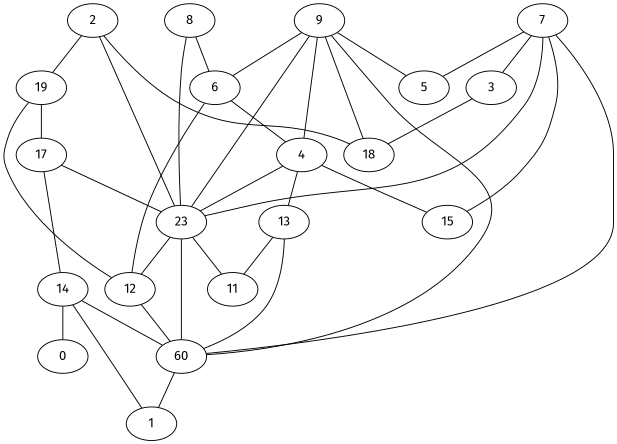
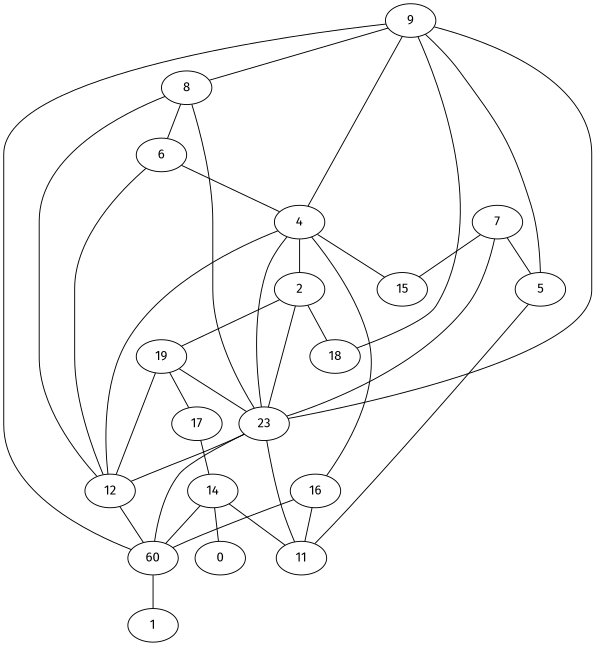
(267, 54) -> (299, 54)
(491, 88) -> none
(111, 189) -> (213, 390)
(284, 222) -> (315, 491)
none -> (300, 256)
none -> (39, 263)
(524, 294) -> none
none -> (143, 319)
(108, 356) -> (257, 524)
none -> (423, 425)
